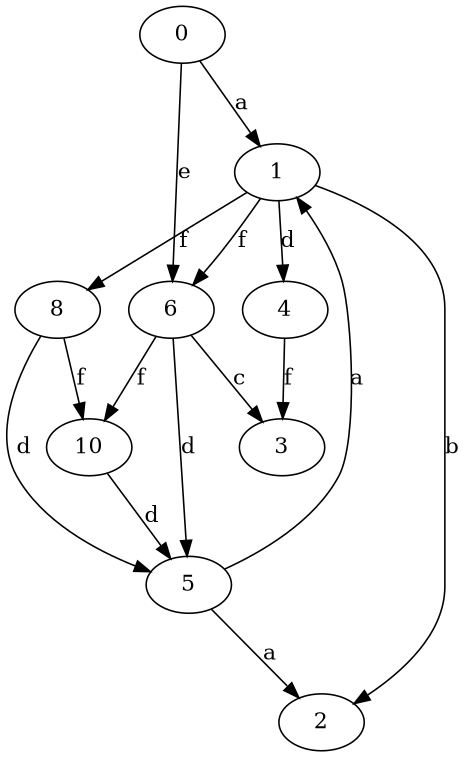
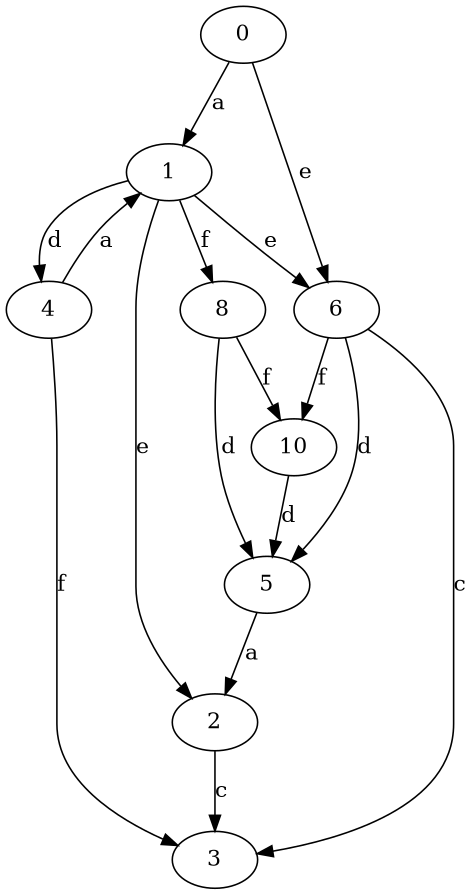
(243, 241) -> (271, 241)
(351, 414) -> (91, 240)
(453, 447) -> (143, 447)
none -> (215, 783)
